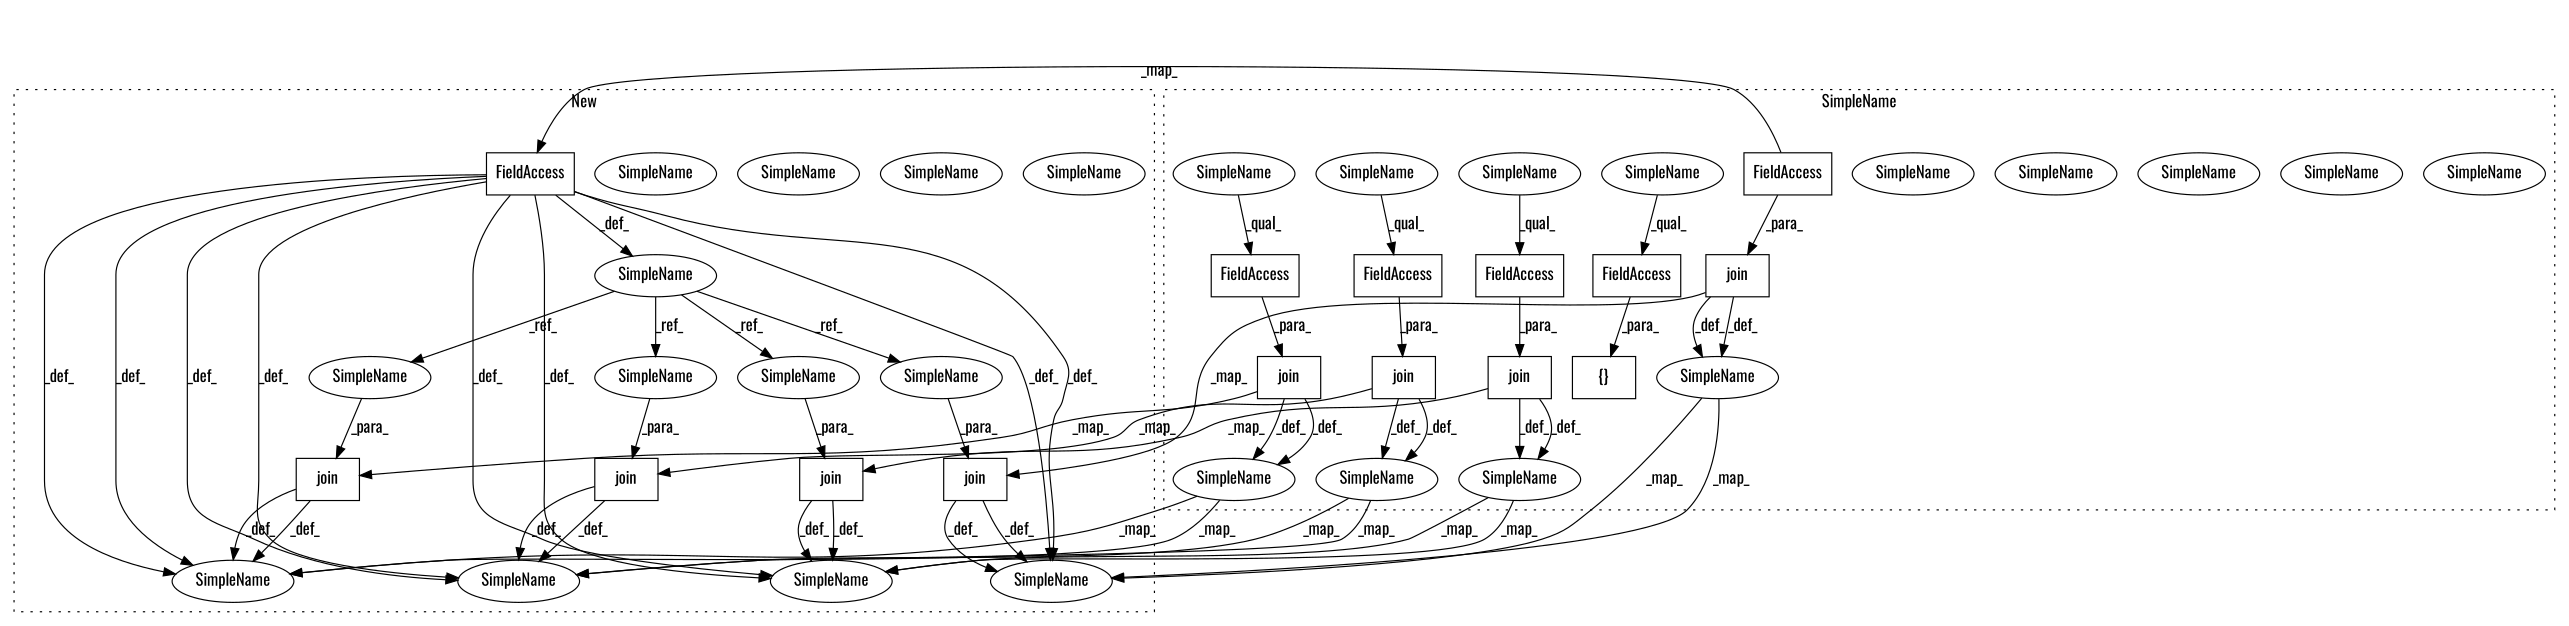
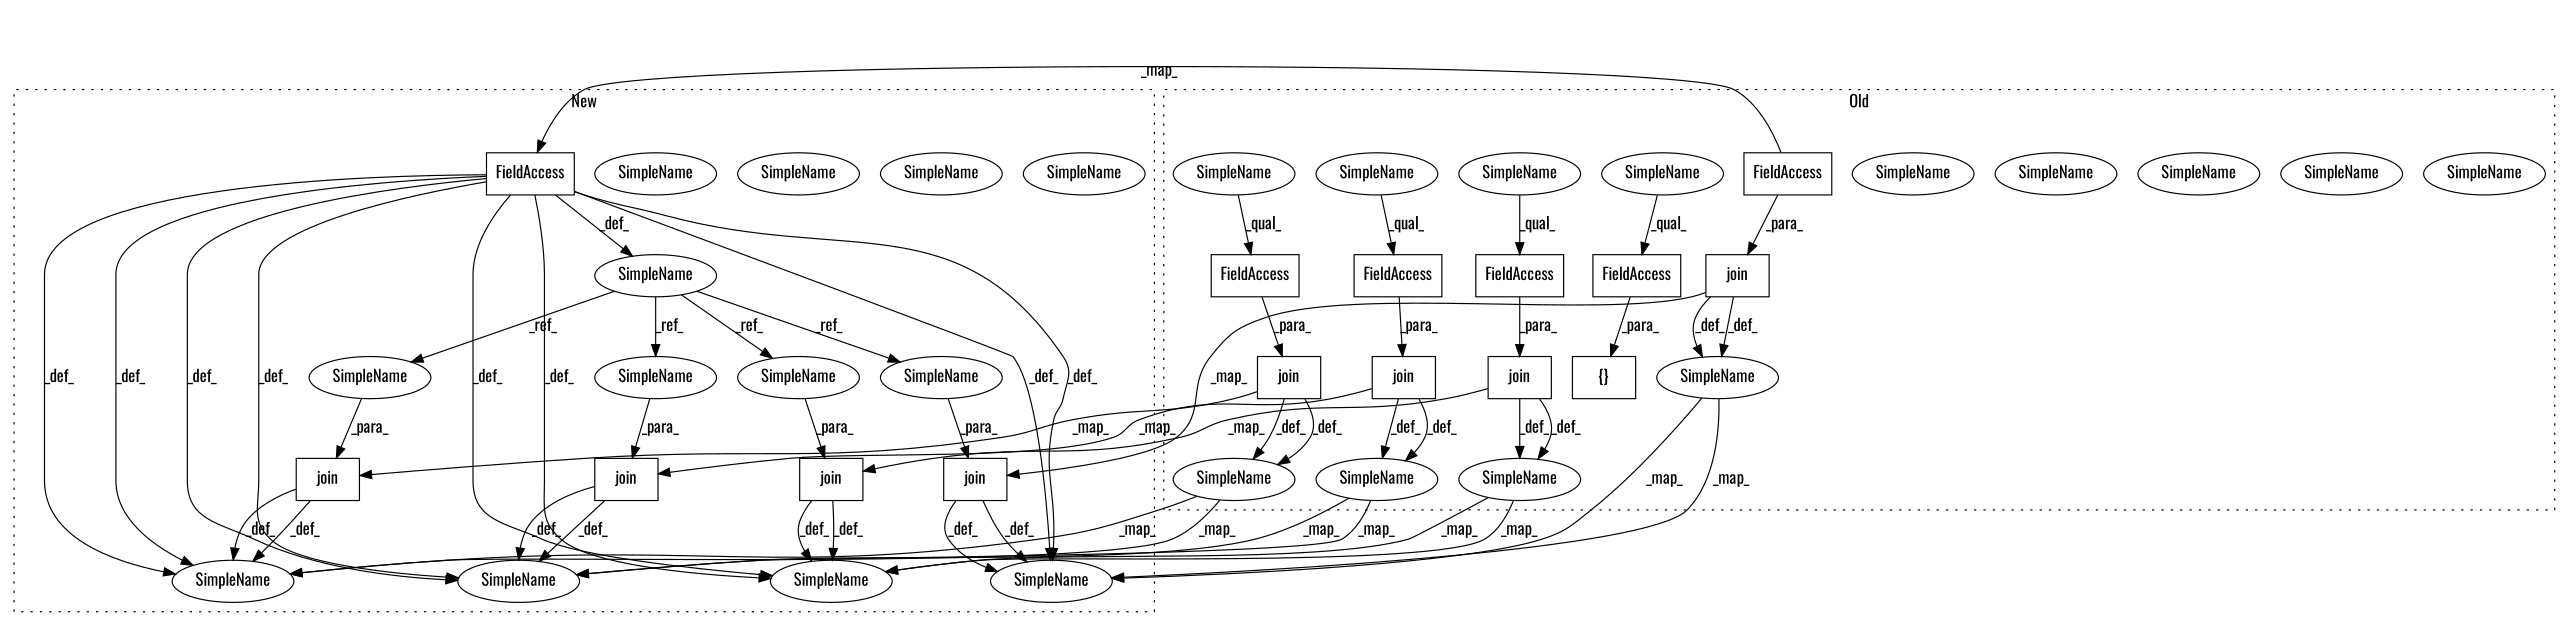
(1859, 103) -> (1859, 103)
